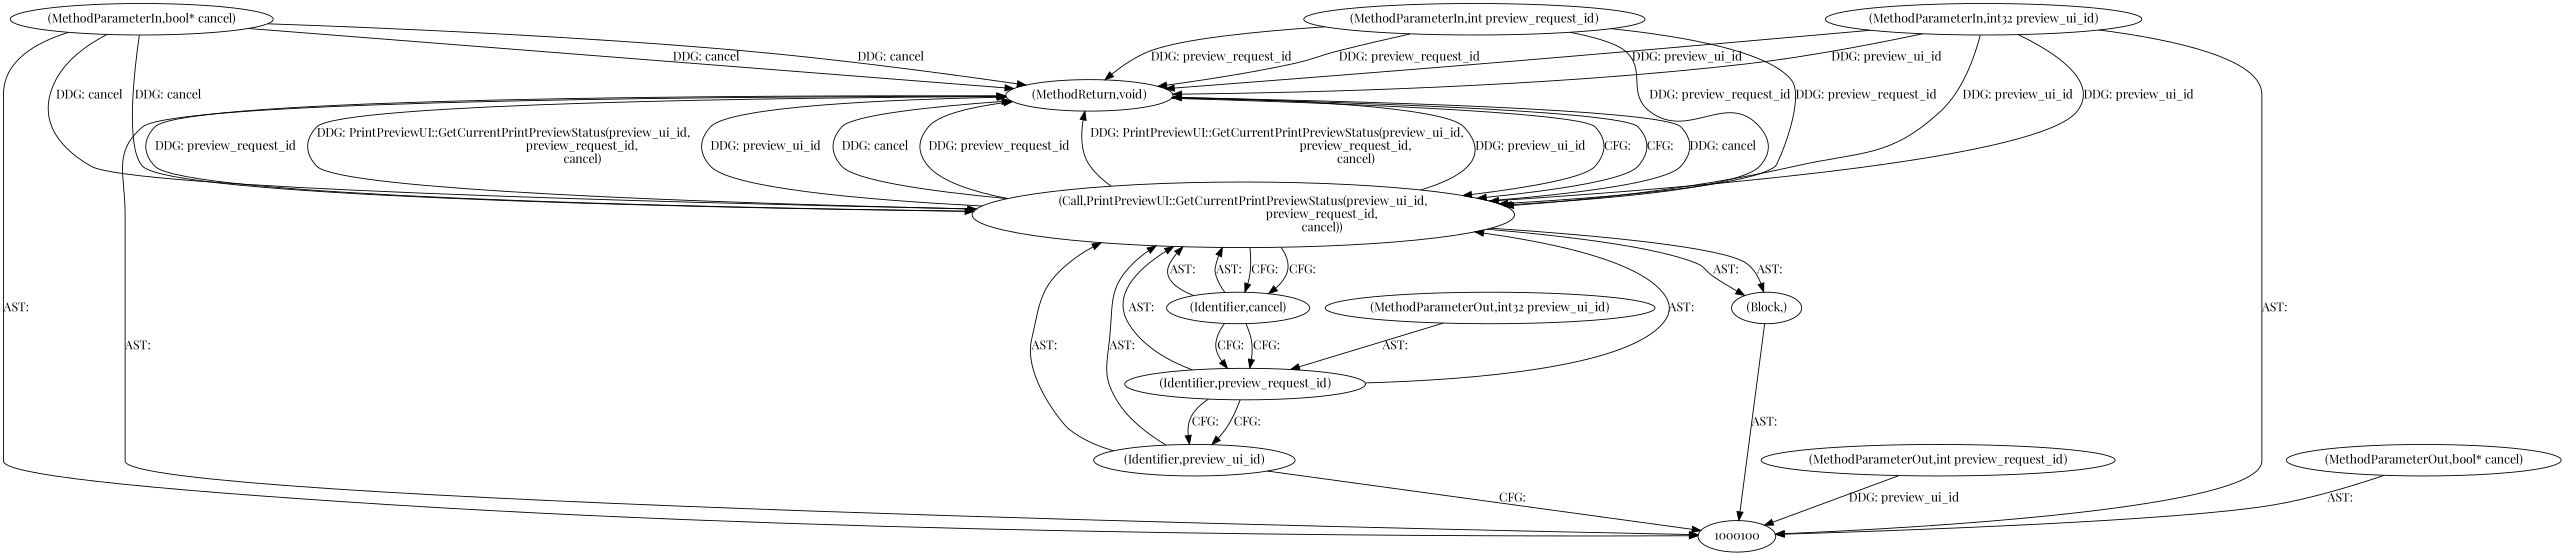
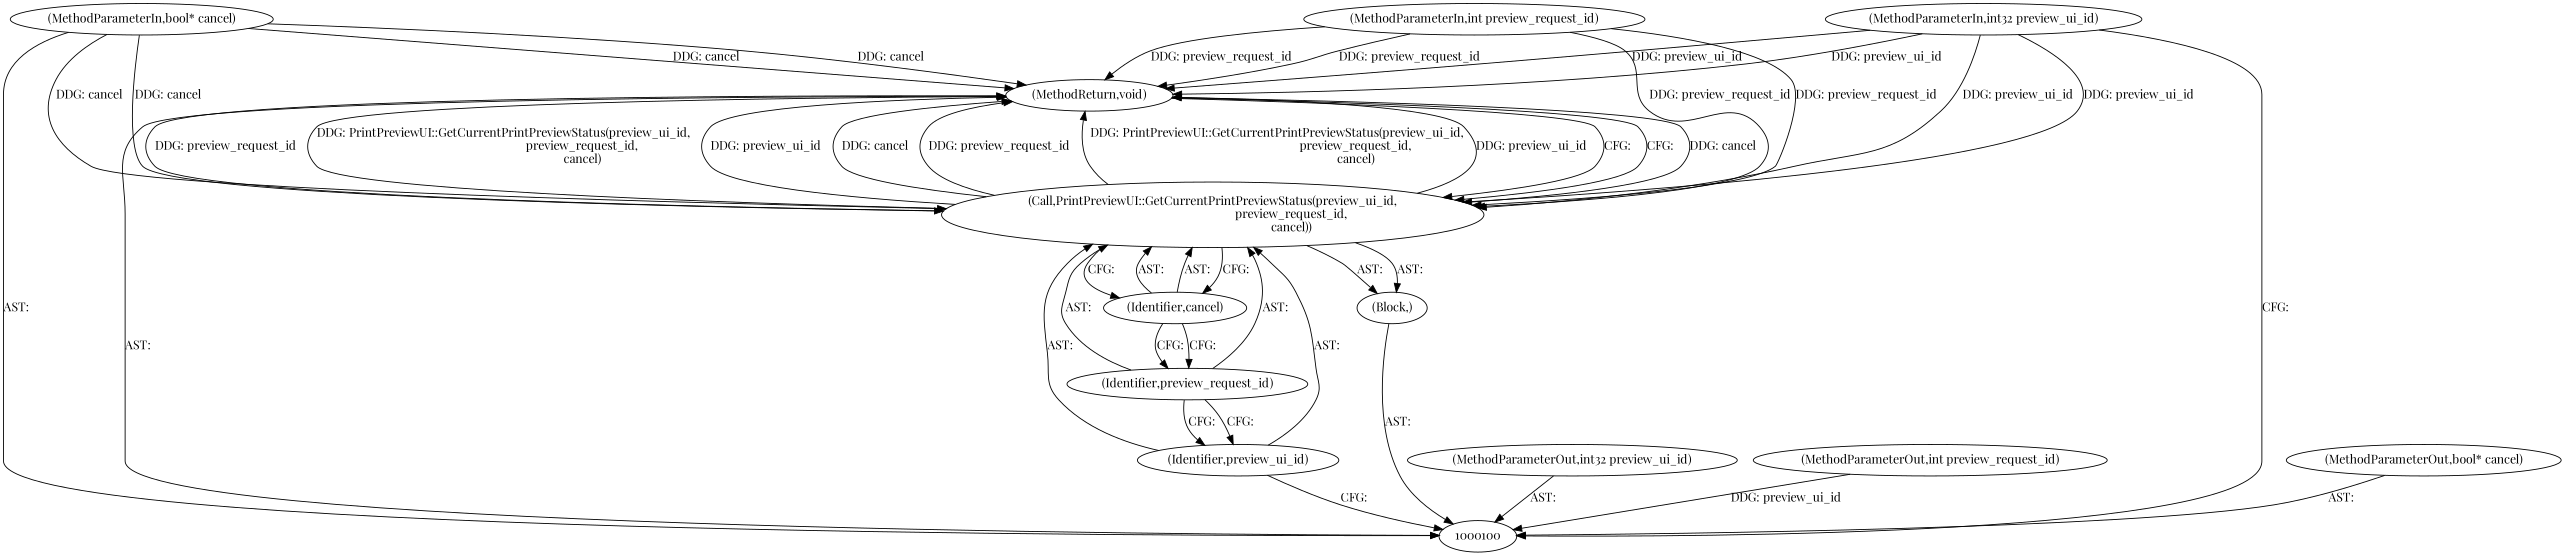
(2277, 308) -> (2277, 308)
(1371, 345) -> (1528, 496)
